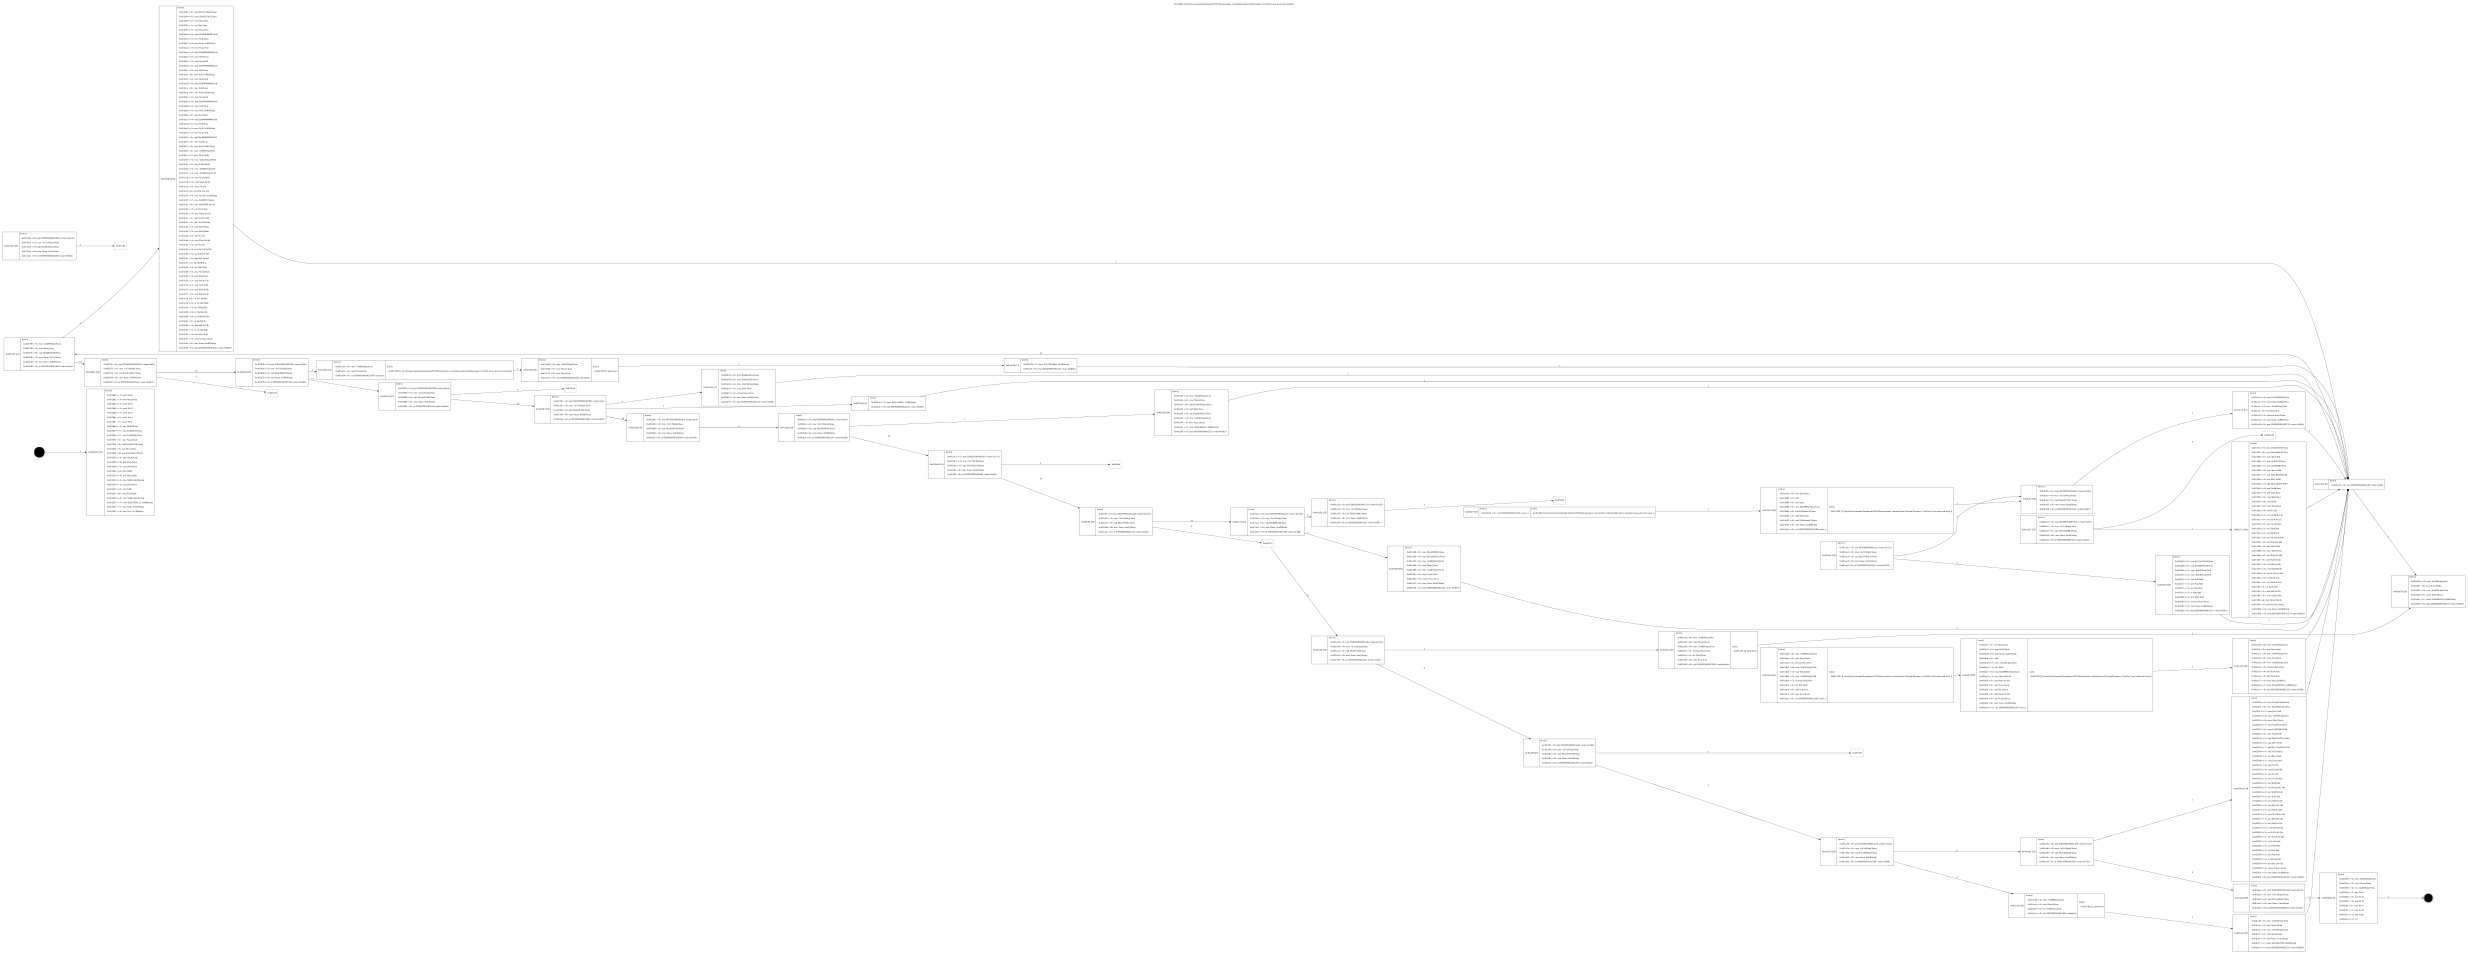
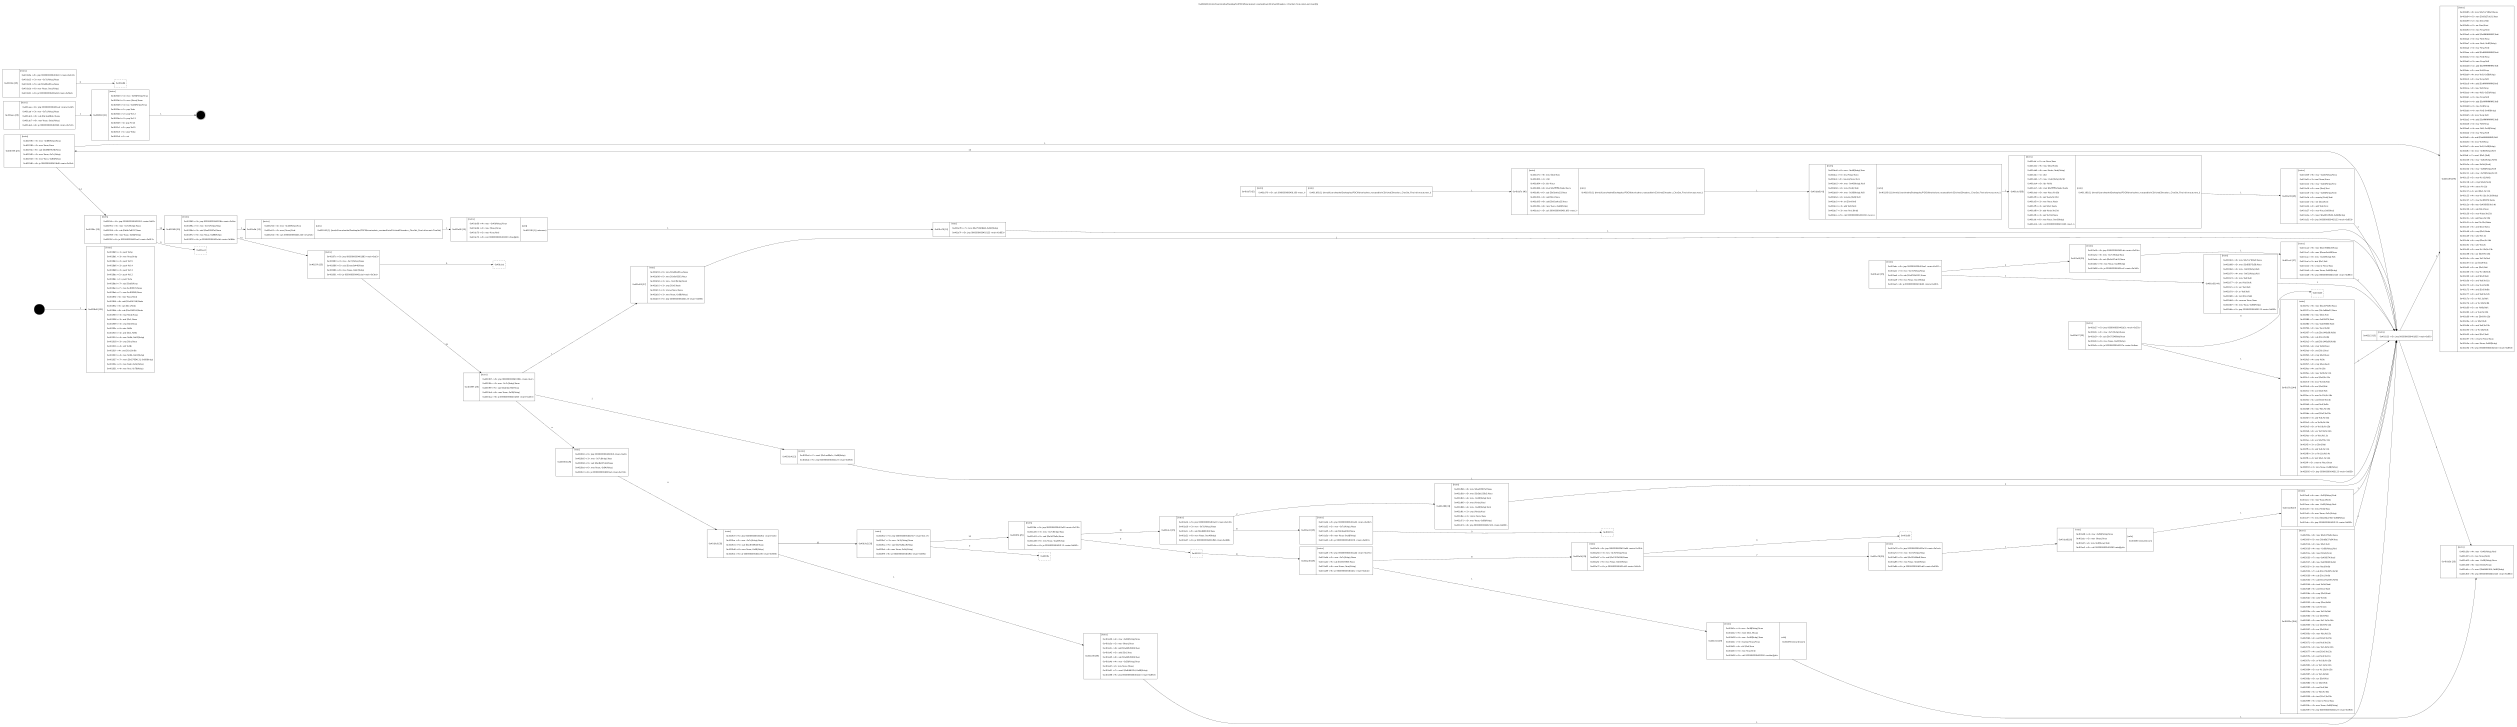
(1364, 263) -> (2420, 292)
(1986, 503) -> (1756, 192)
(2057, 852) -> none
